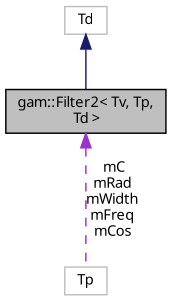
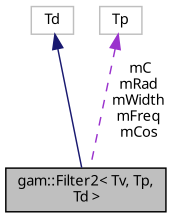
(86, 207) -> (103, 108)
